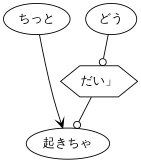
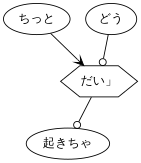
(48, 78) -> (64, 46)
